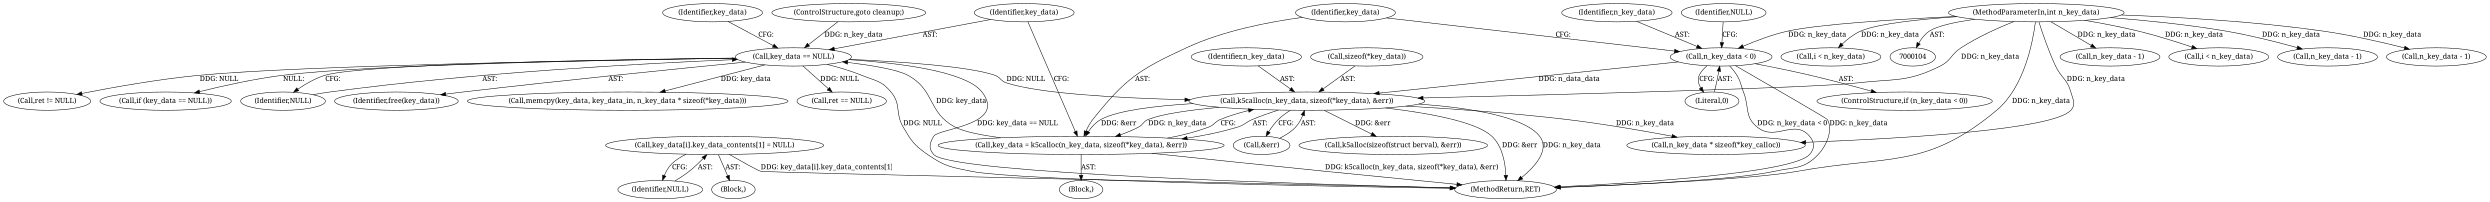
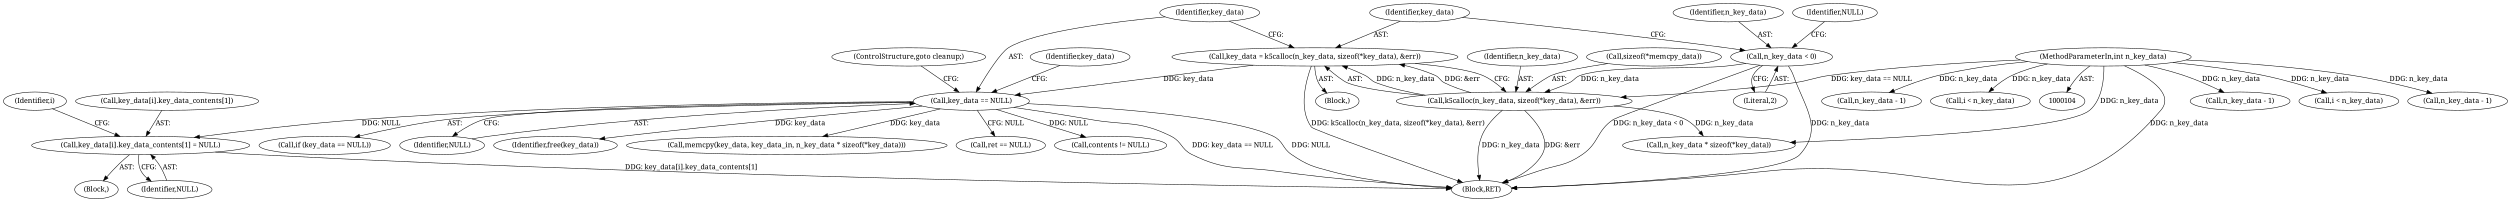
(1848, 23) -> none
(854, 35) -> (952, 79)
(1367, 57) -> (1654, 57)
(1913, 57) -> (2062, 101)
(1990, 57) -> (1872, 79)
(295, 79) -> (456, 123)
(617, 79) -> (800, 123)
(840, 79) -> (1006, 123)
(1569, 79) -> (1610, 79)
(1016, 85) -> (520, 111)
none -> (35, 101)
(47, 101) -> (1111, 145)
none -> (167, 101)
(1712, 101) -> (1760, 101)
(1905, 101) -> none
(1262, 145) -> none
(1393, 145) -> none
(1716, 145) -> (1709, 145)
(1506, 190) -> (1482, 190)
